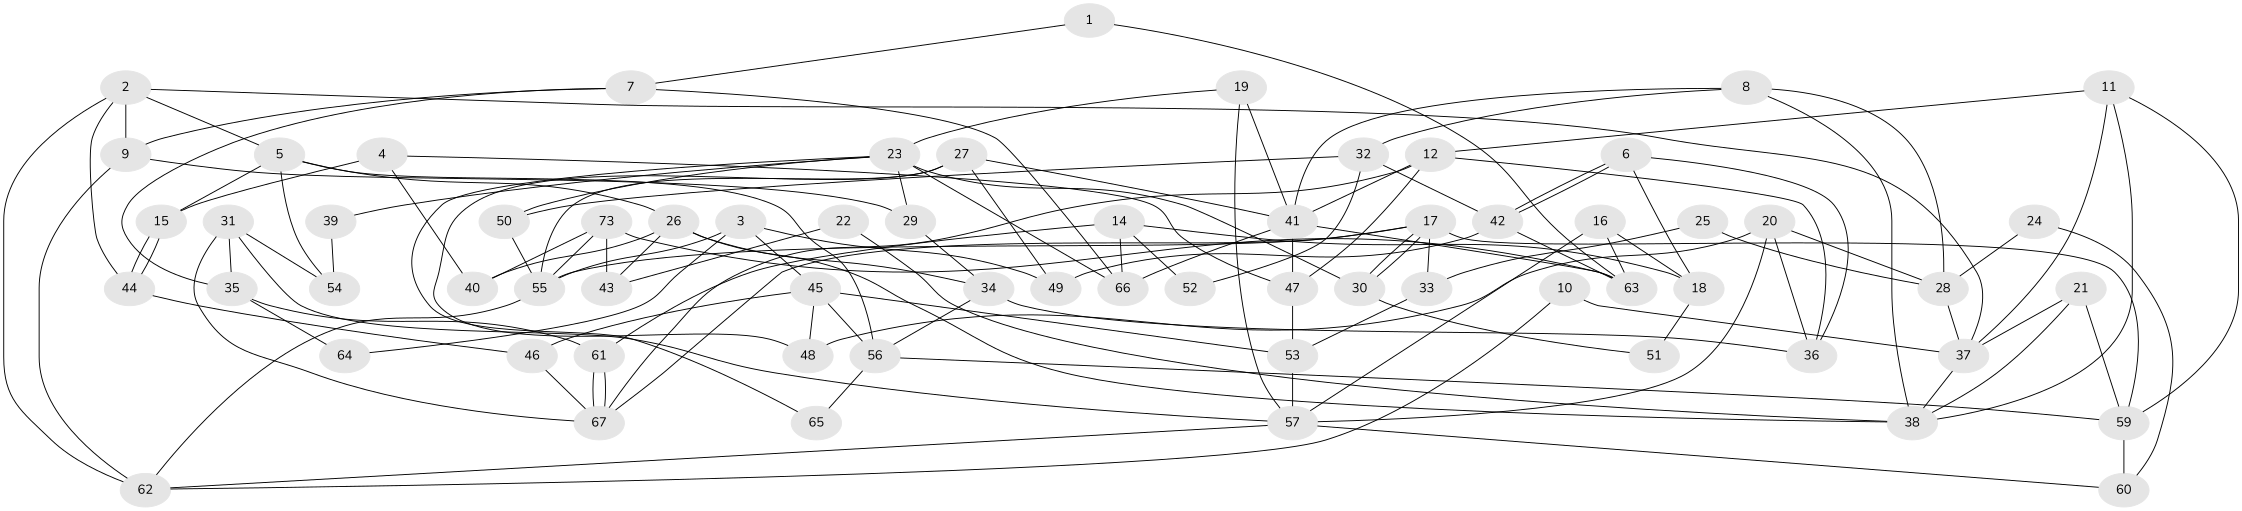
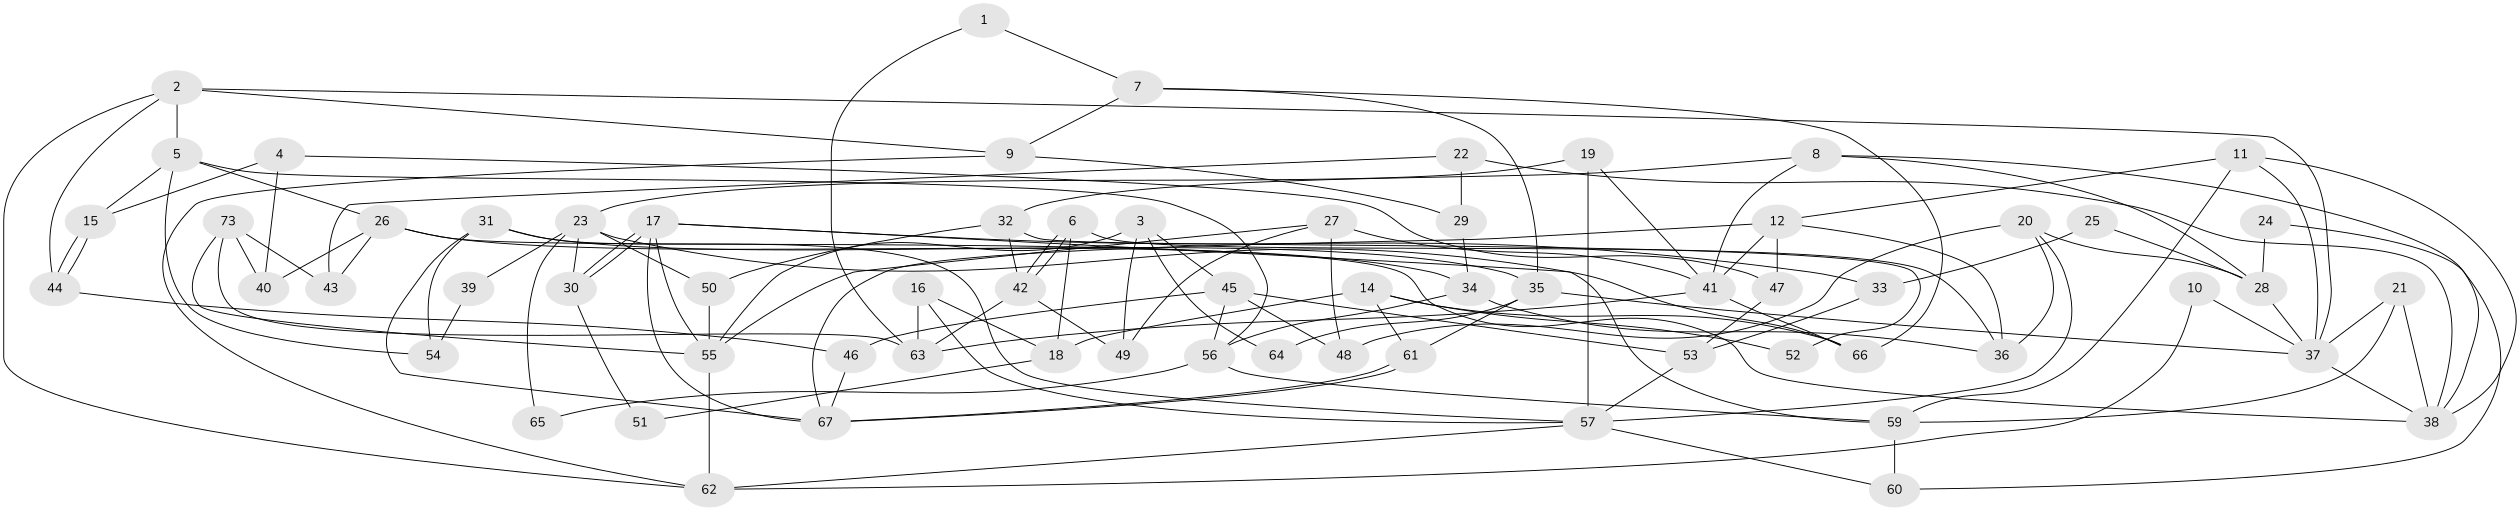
(903, 188) -> (1461, 188)
(1293, 249) -> none
none -> (1924, 327)
